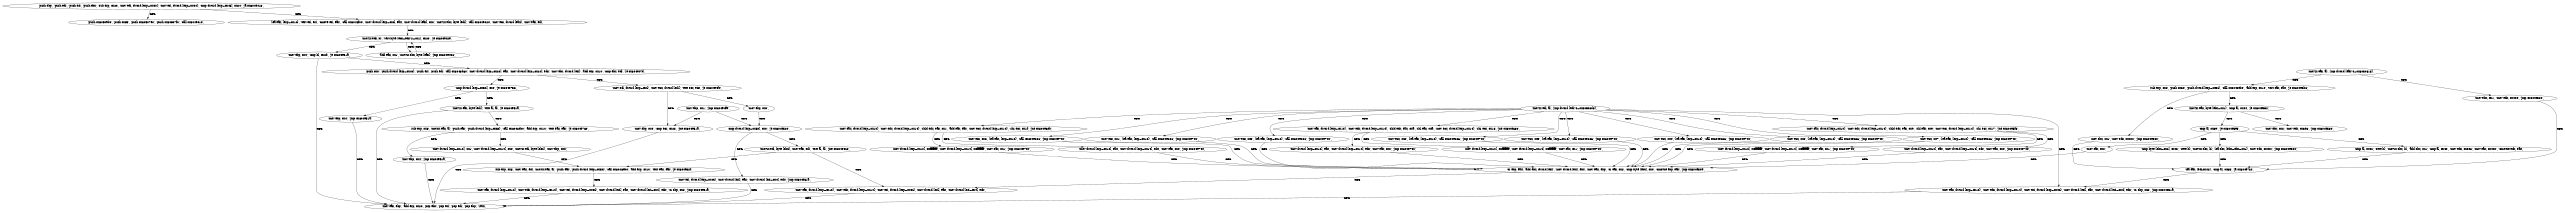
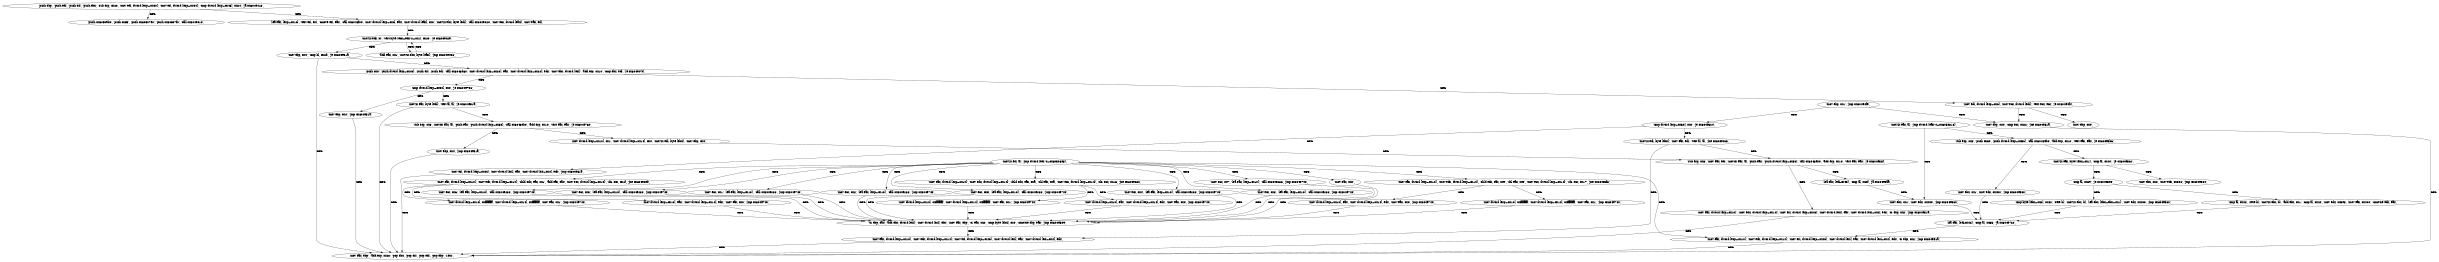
(759, 118) -> none
(2161, 144) -> (1206, 167)
none -> (1857, 182)
